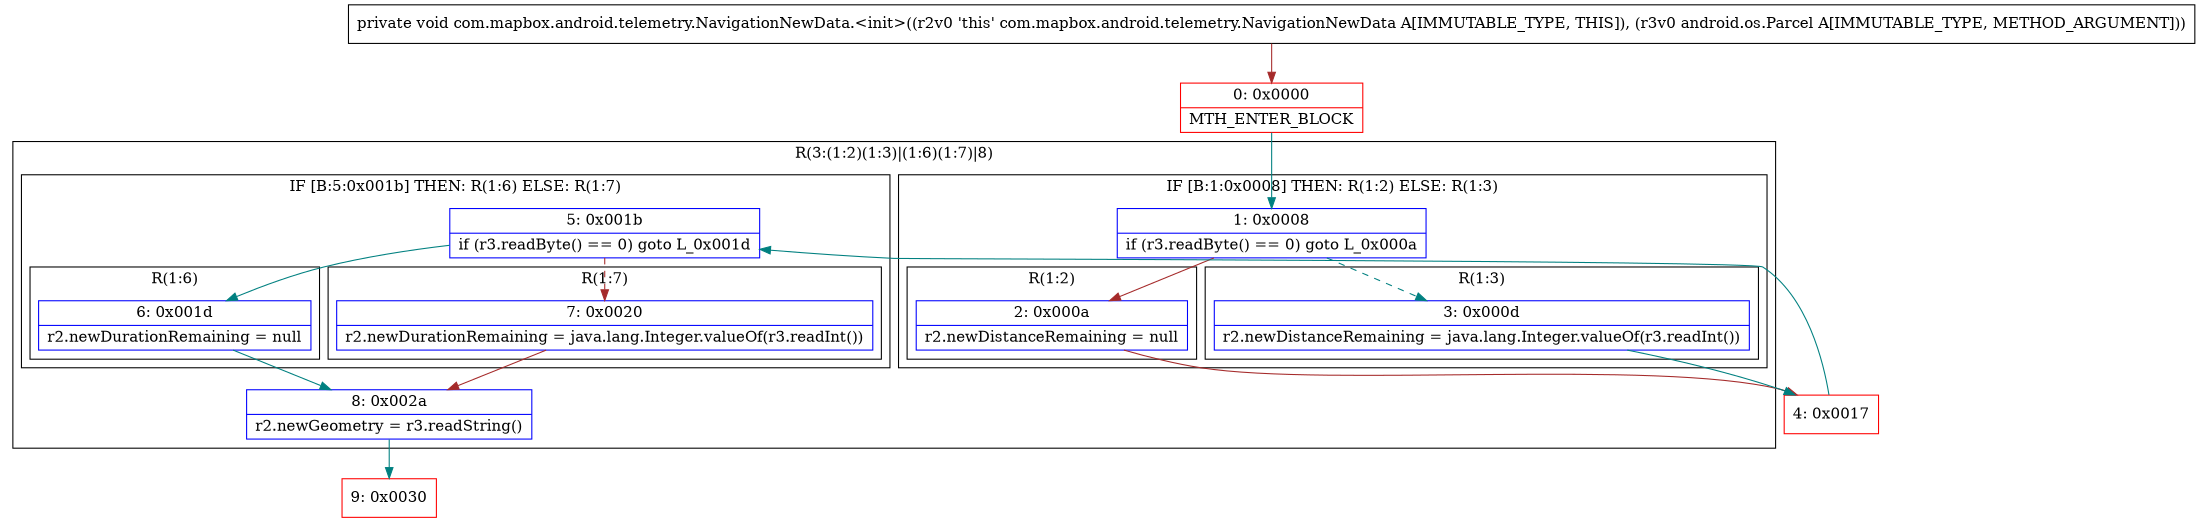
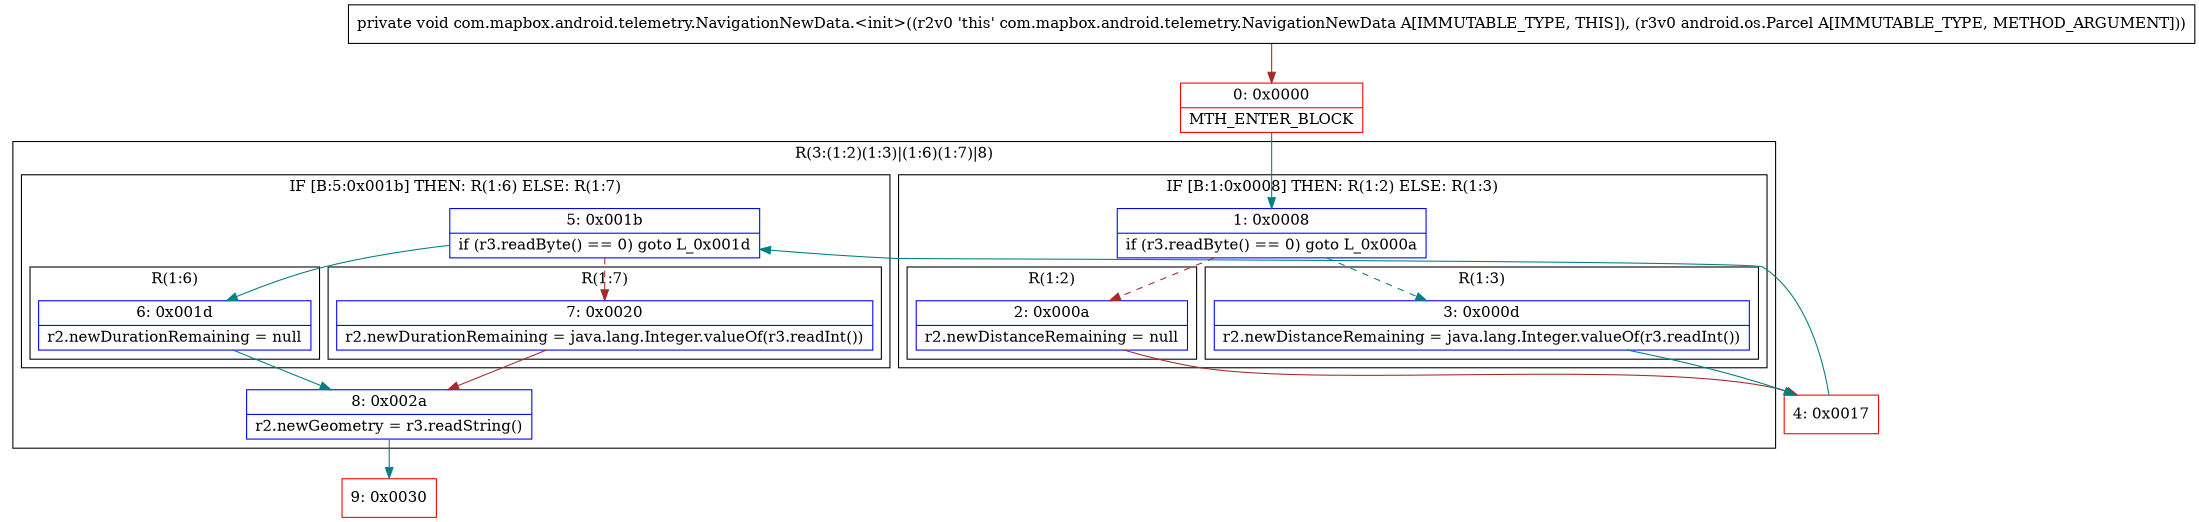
(1167, 277) -> (1167, 277)
